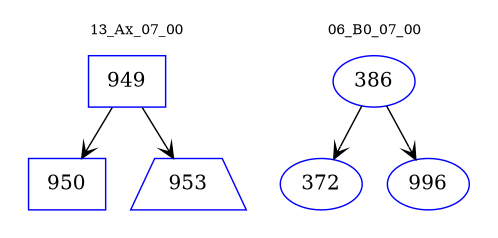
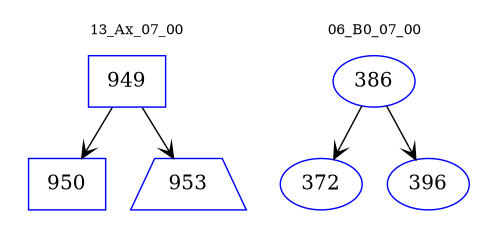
(428, 184) -> (428, 184)
